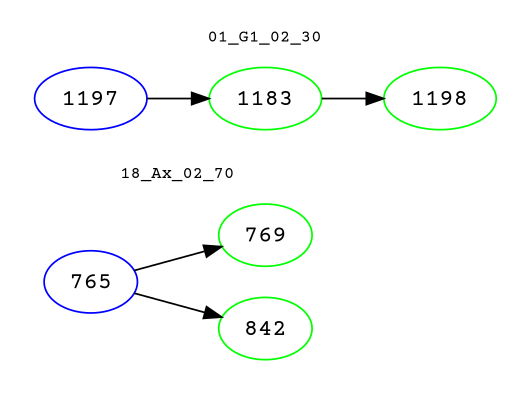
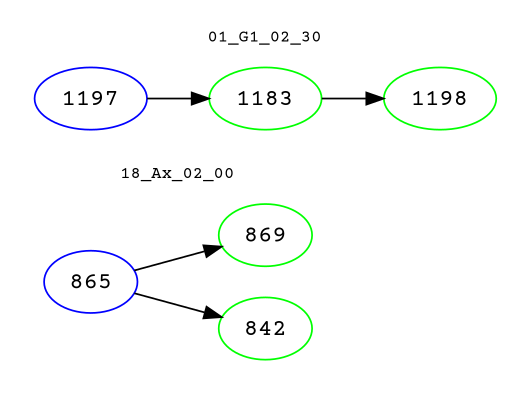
(178, 174) -> (178, 174)
(265, 235) -> (265, 235)
(91, 282) -> (91, 282)
